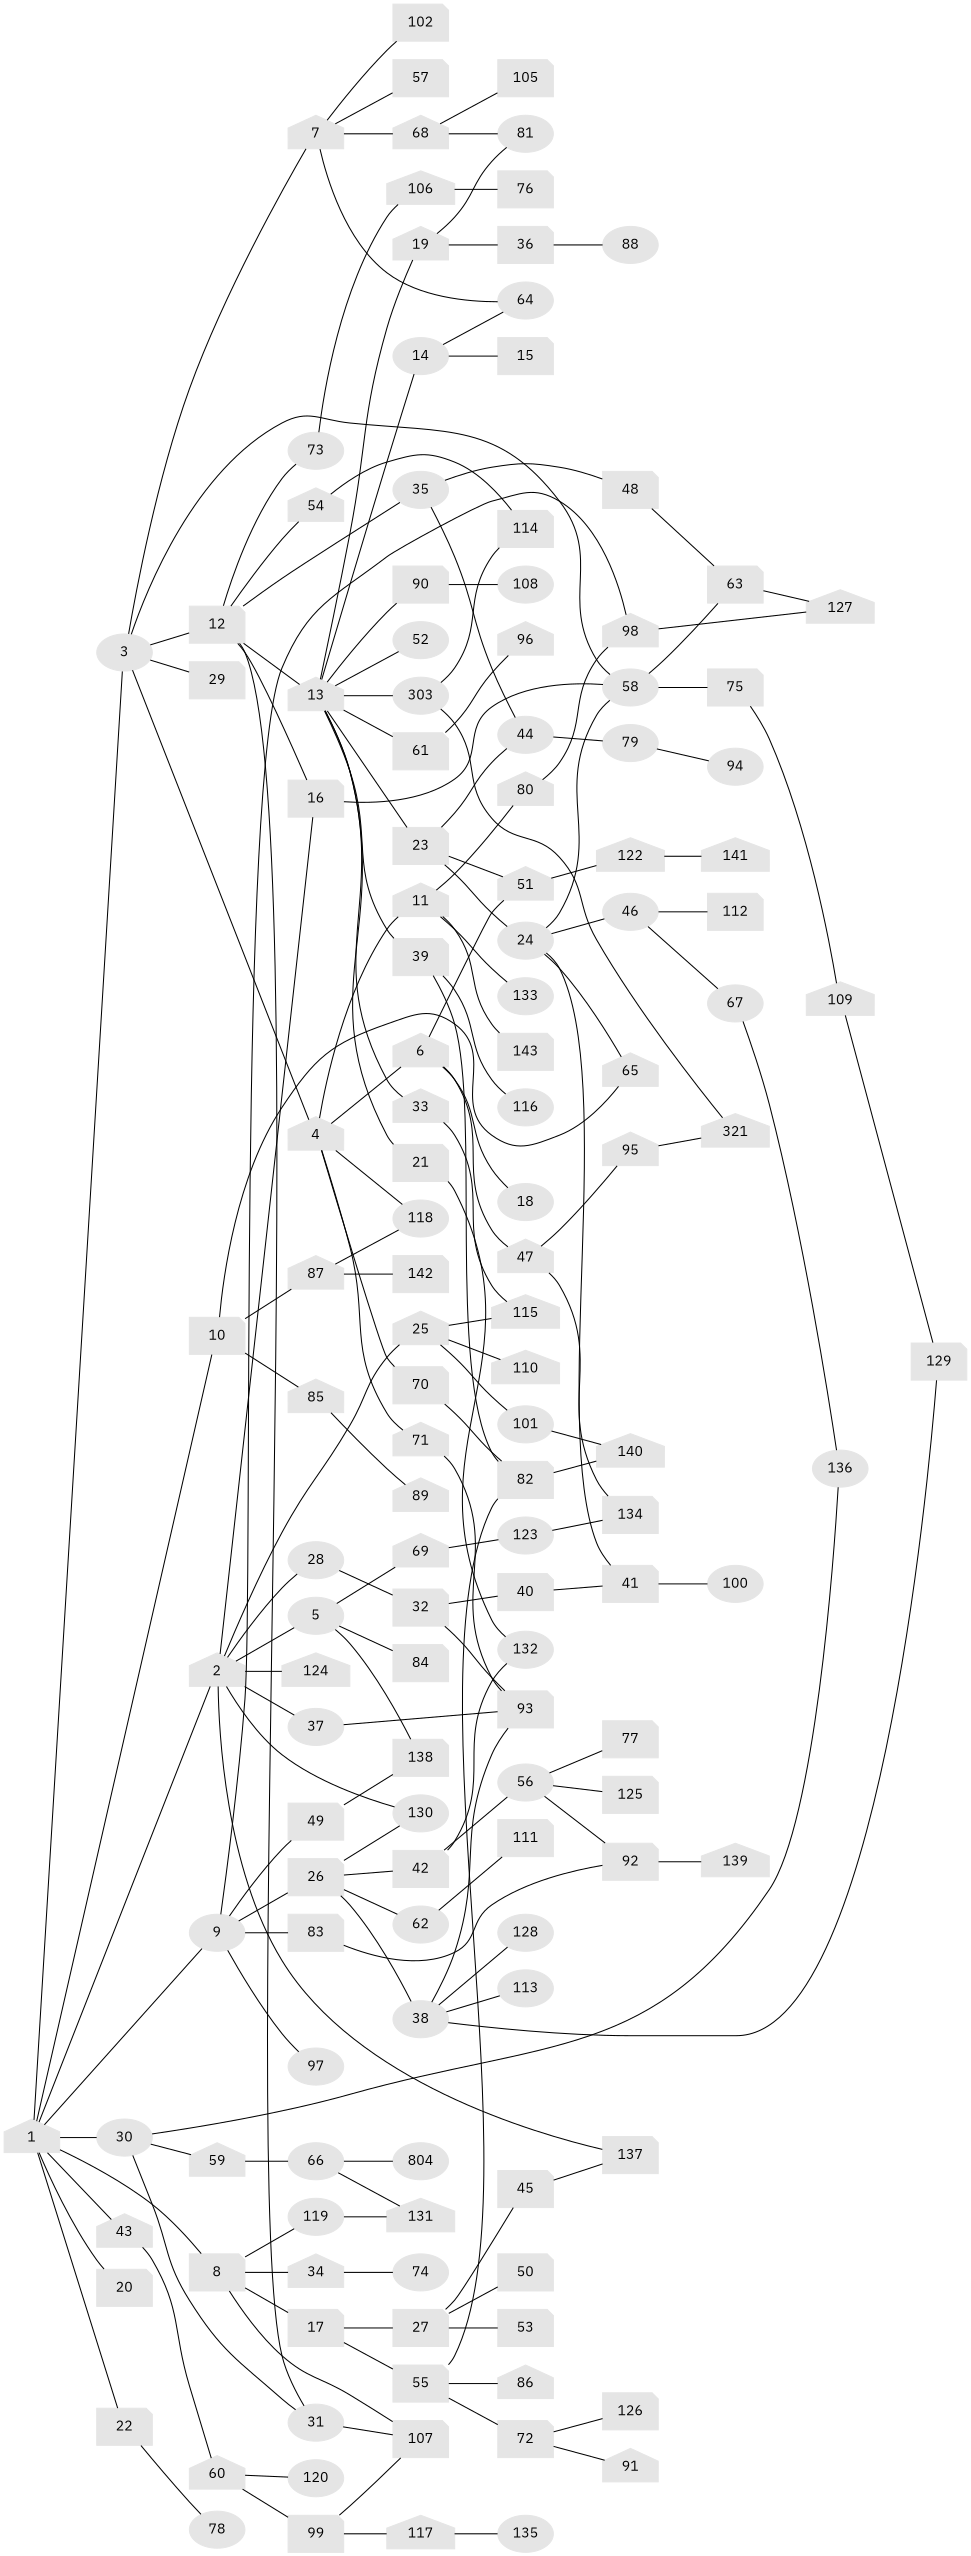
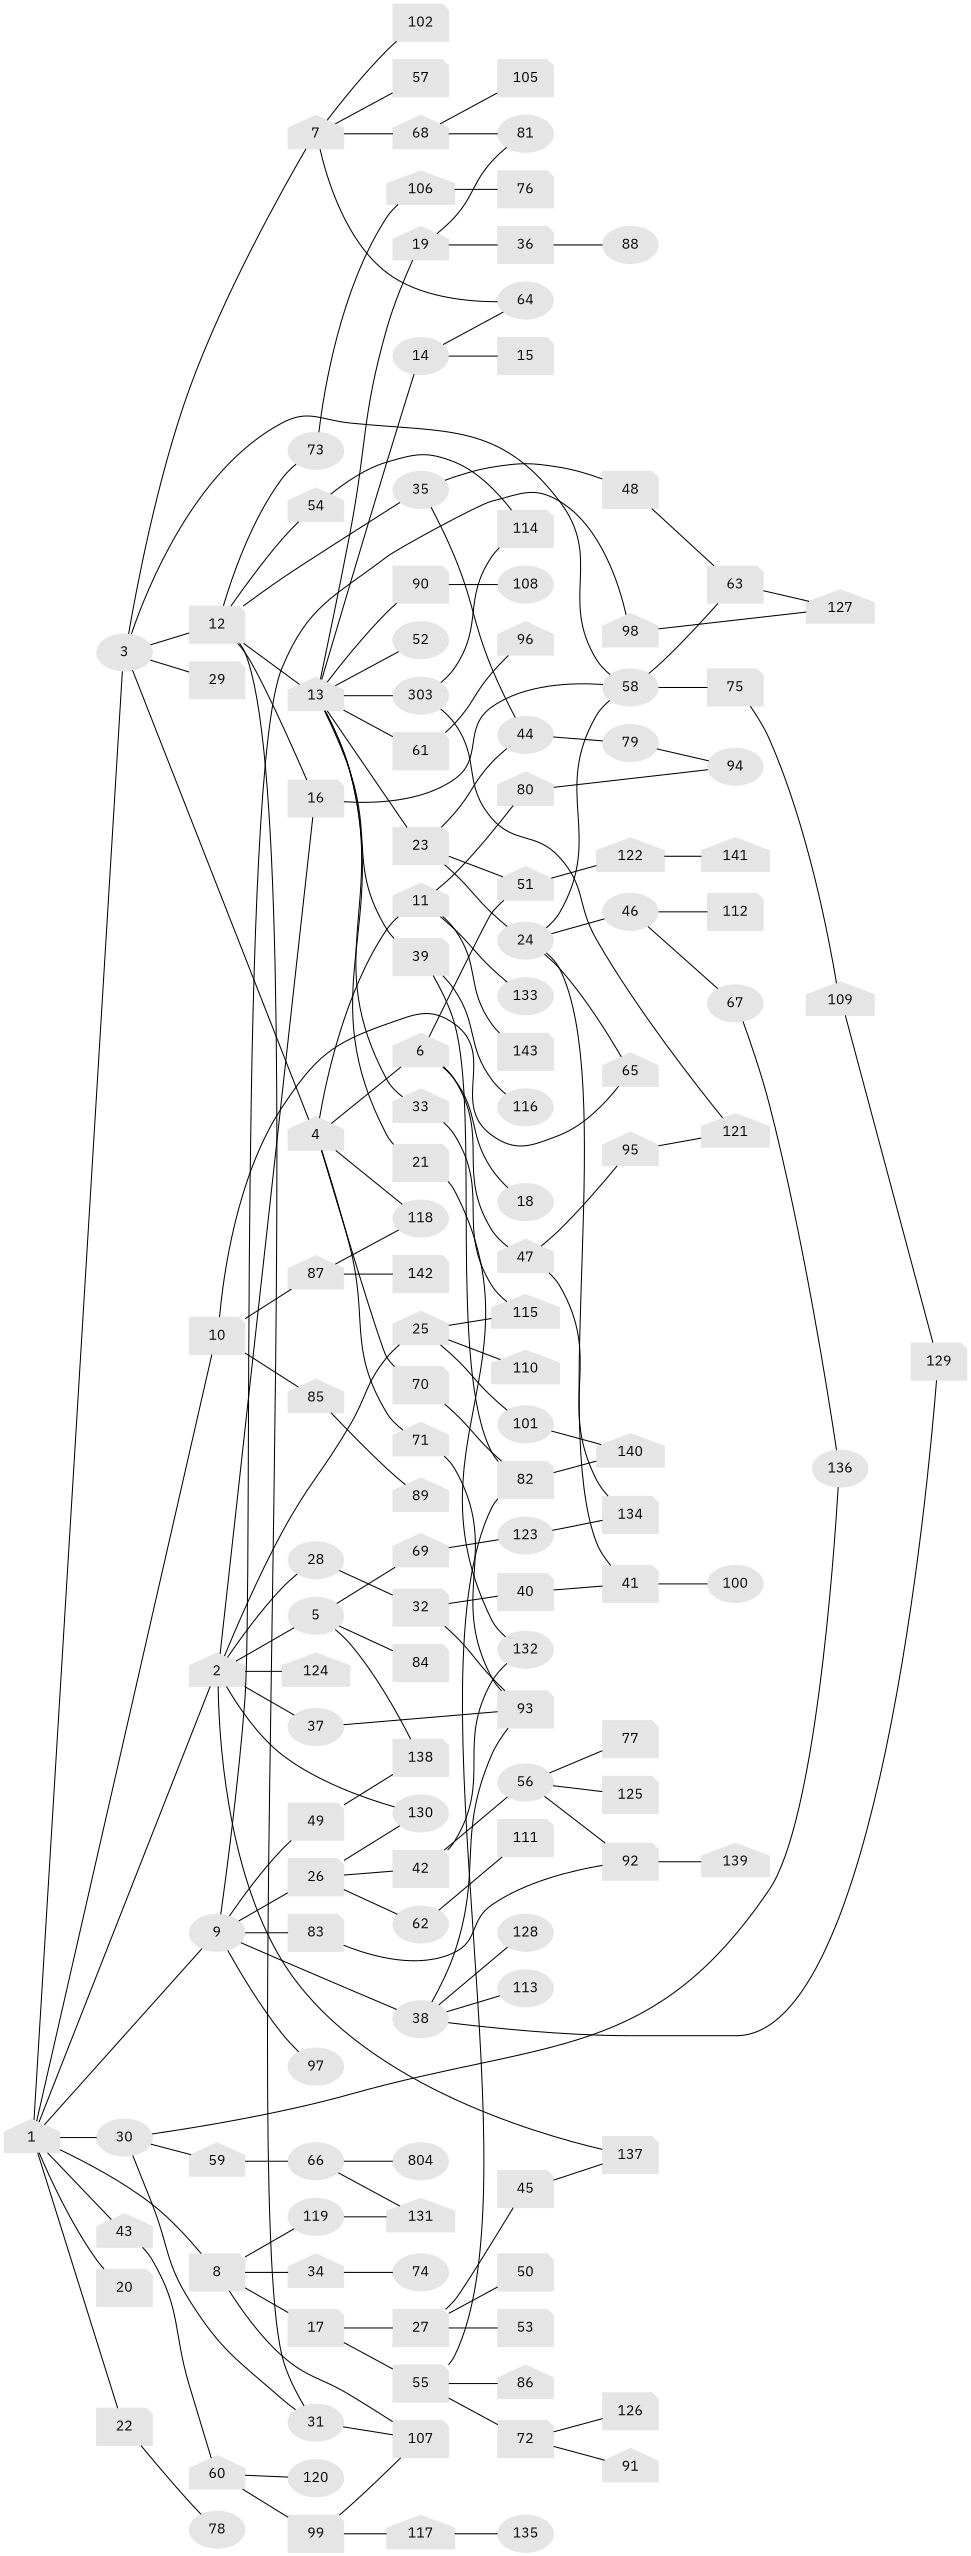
(577, 715) -> (631, 779)
(735, 1132) -> (735, 1132)
(380, 1946) -> (319, 1976)
